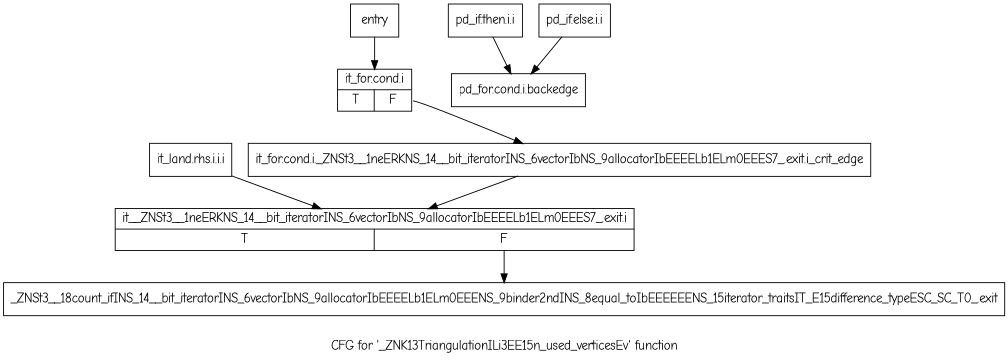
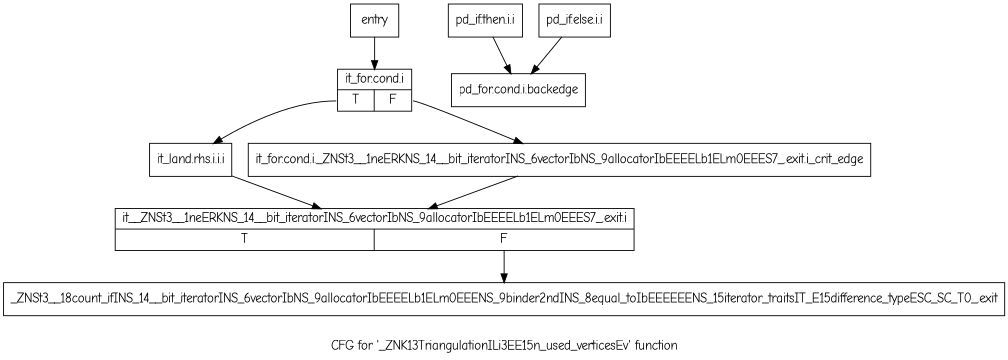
none -> (276, 113)
